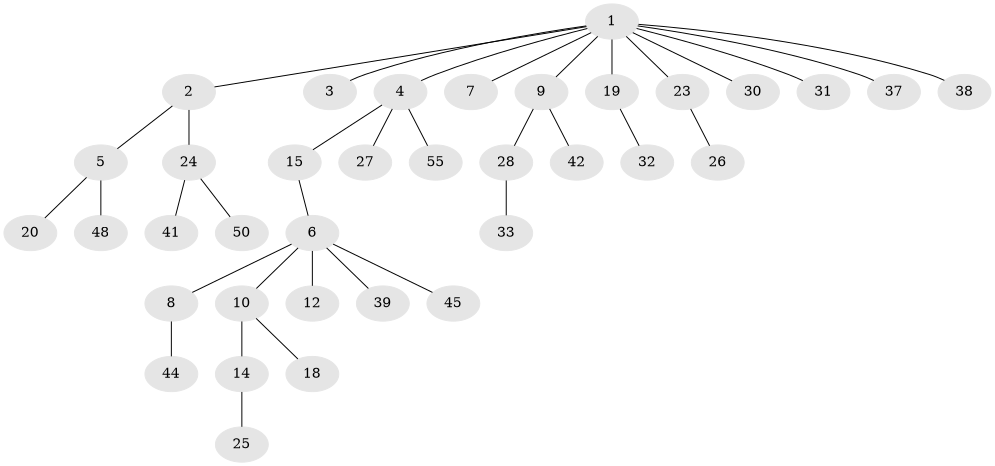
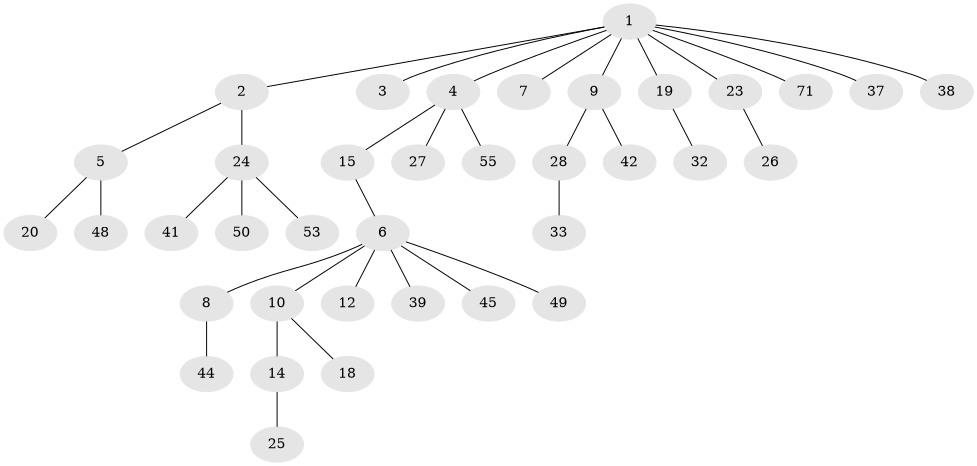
(753, 92) -> none
(823, 92) -> (806, 92)
none -> (312, 233)
none -> (559, 304)
